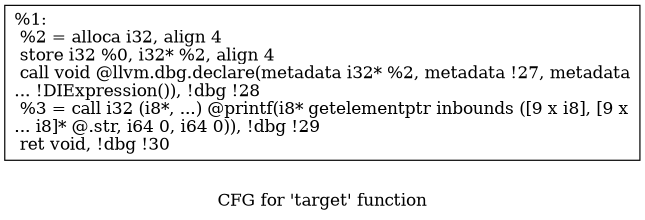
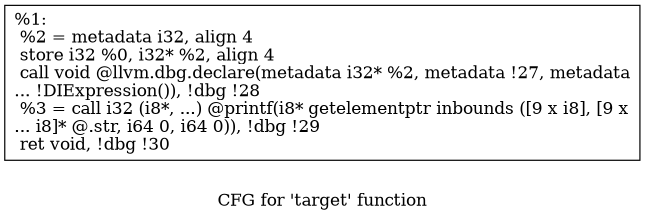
(119, 38) -> (134, 38)
